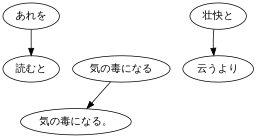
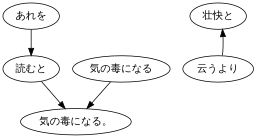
(213, 39) -> (223, 46)
none -> (51, 92)
